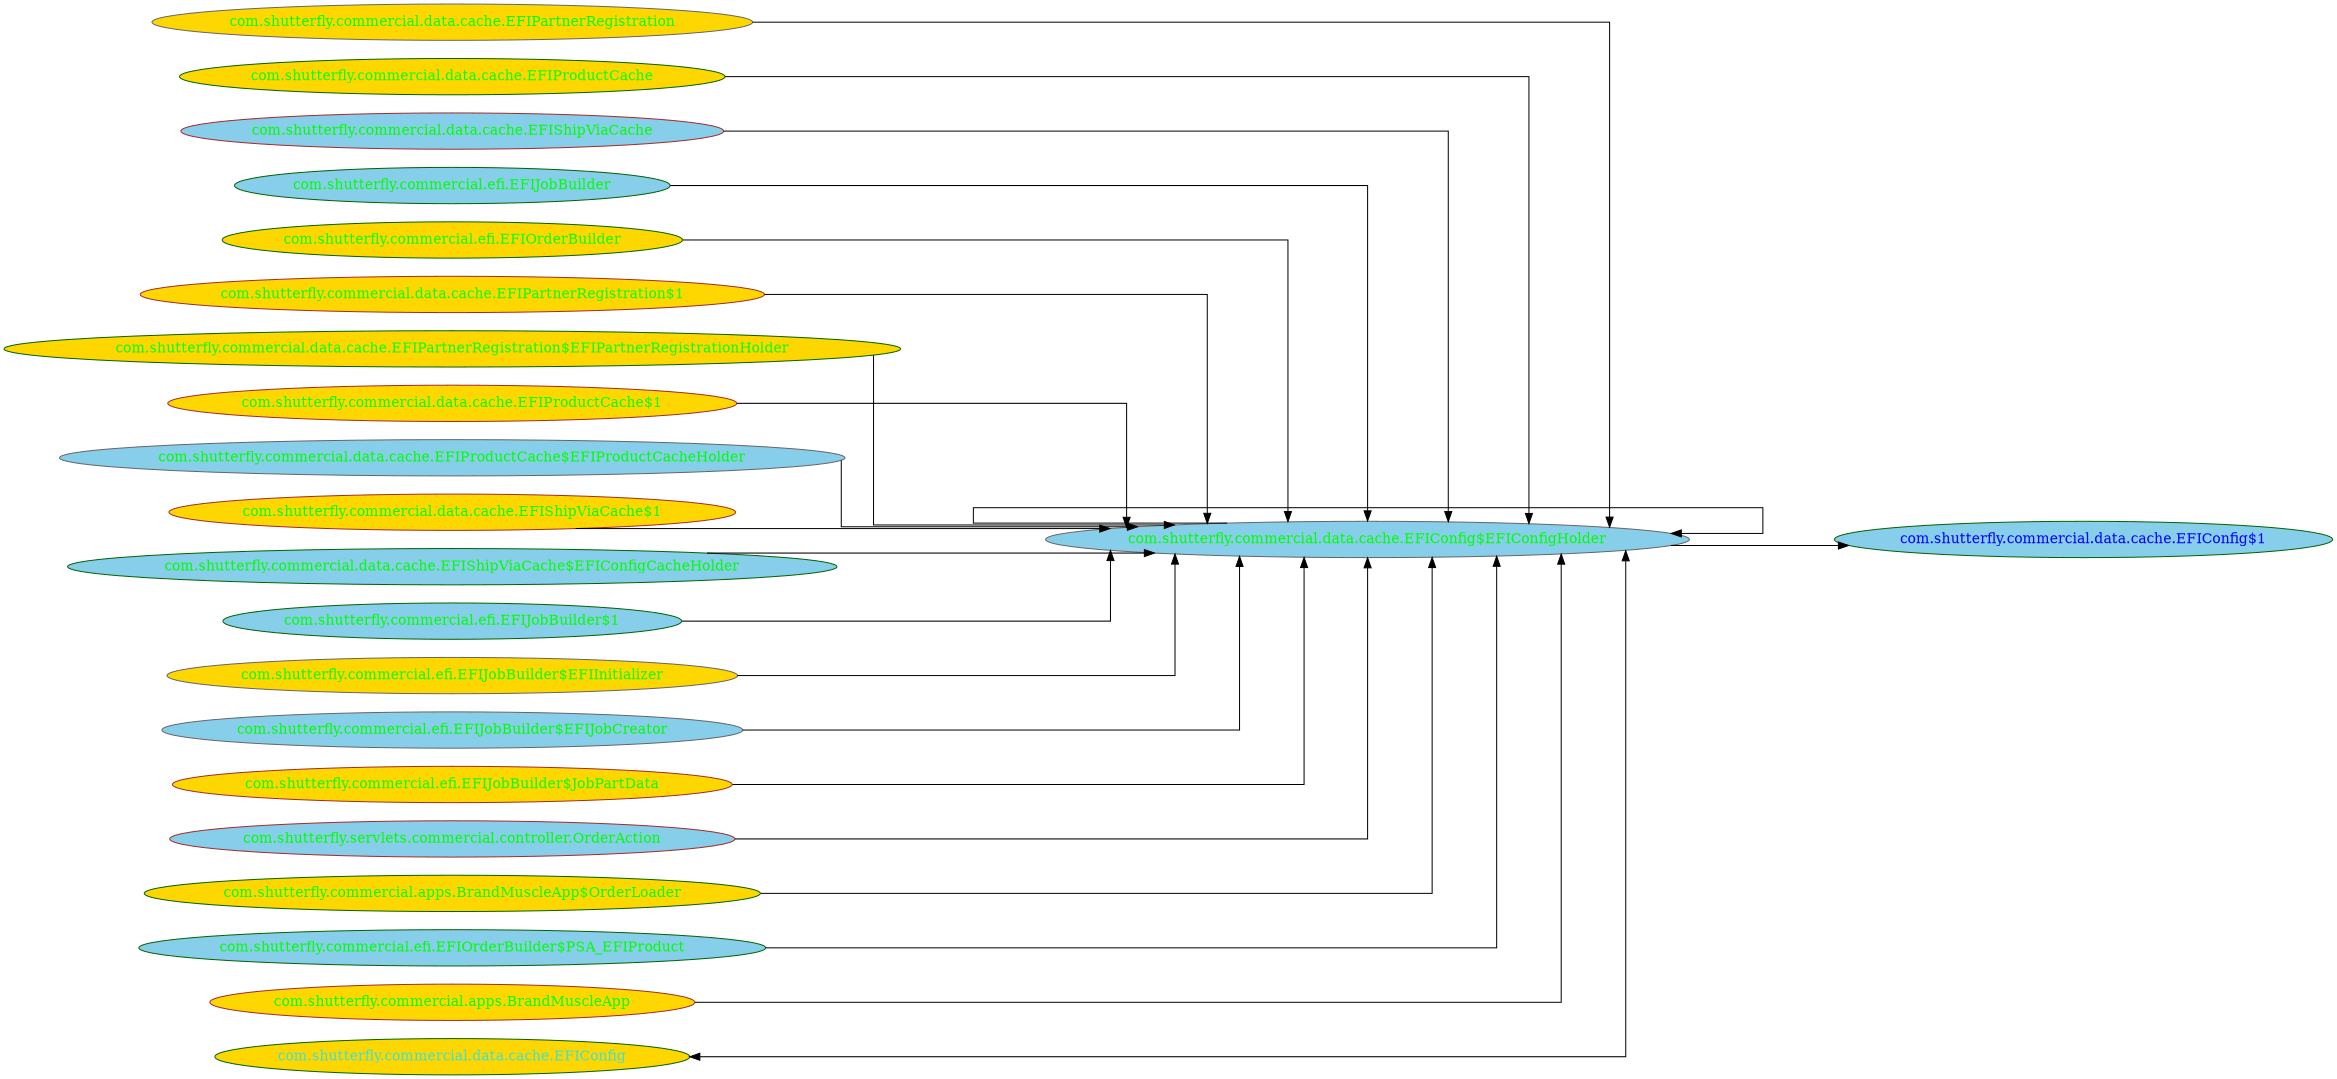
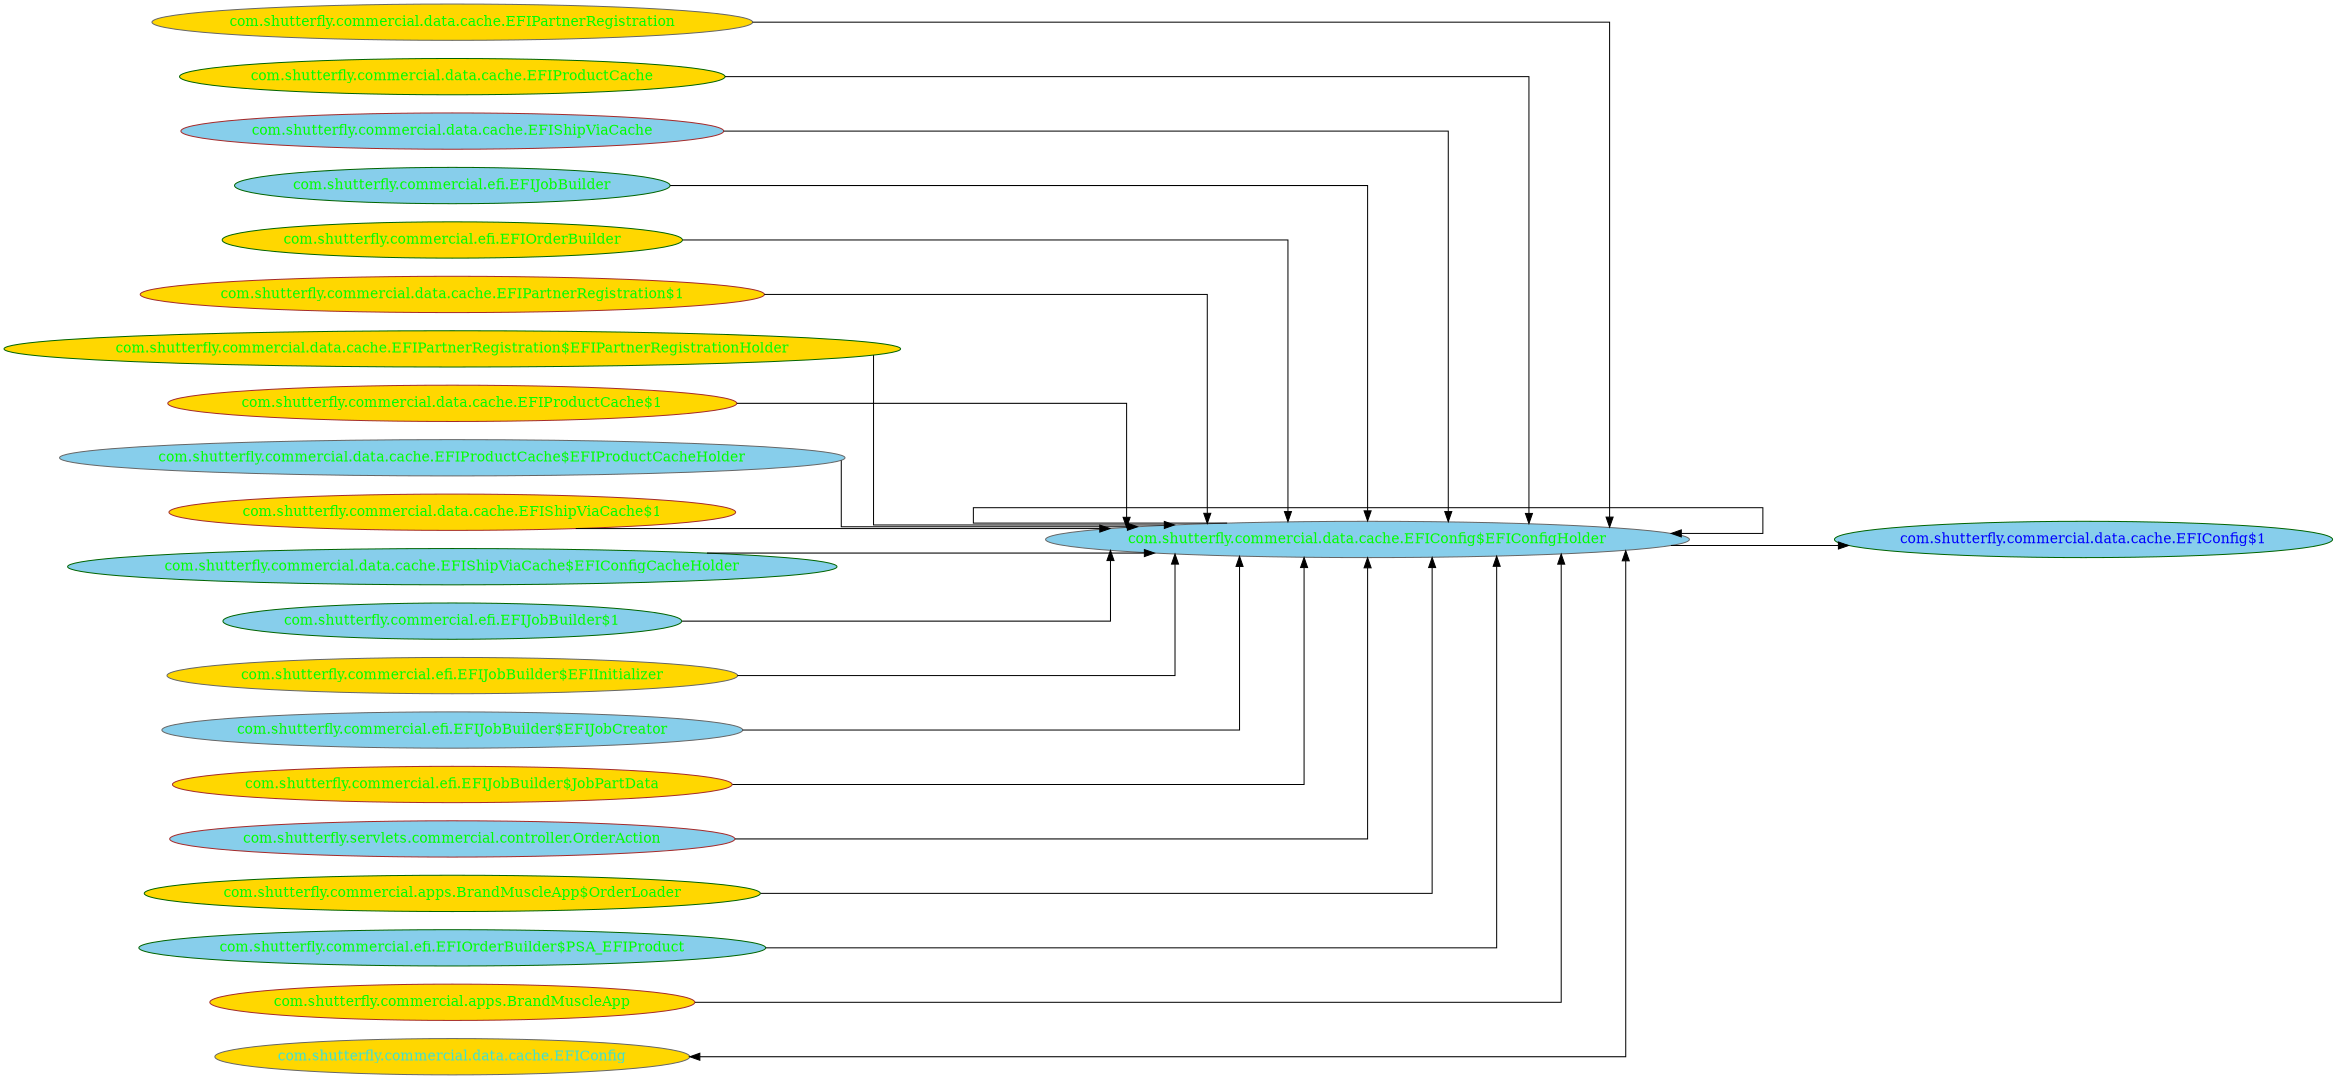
(452, 1057) -> (452, 1057)
